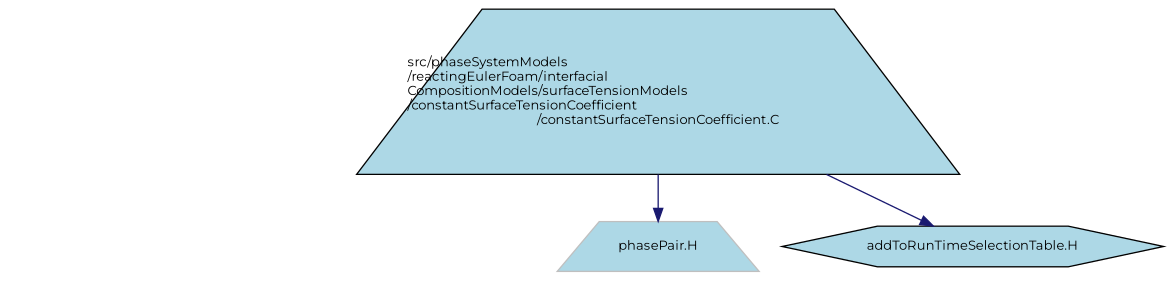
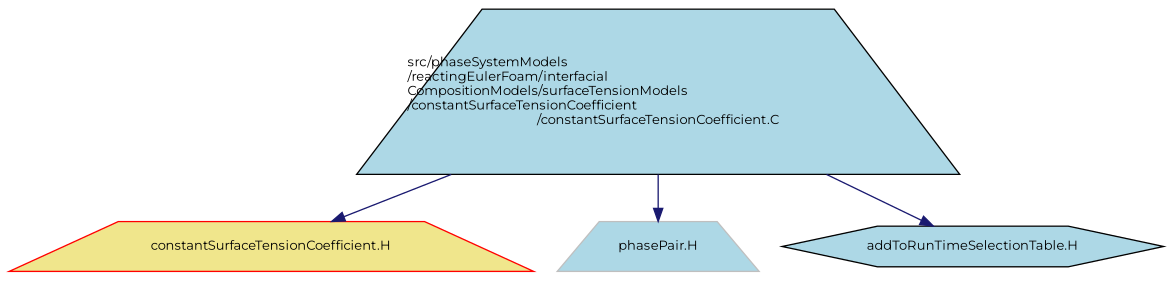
none -> (271, 246)
